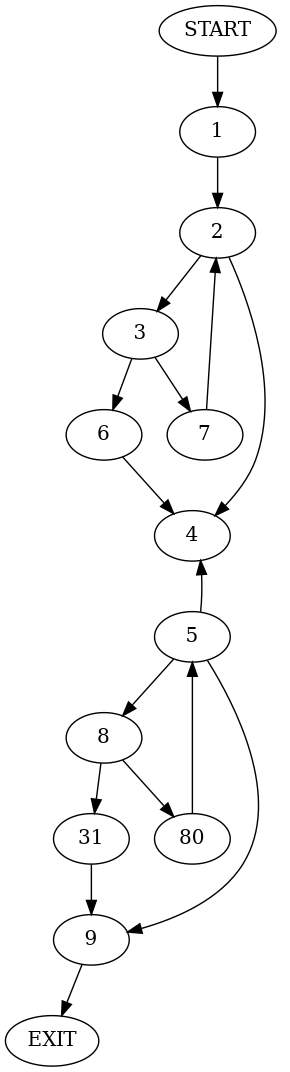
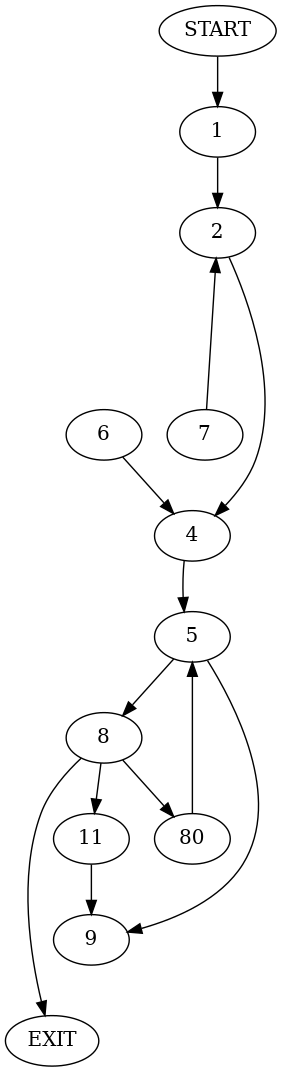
(140, 334) -> none
(202, 593) -> (183, 579)
(91, 839) -> (91, 839)
(74, 984) -> (29, 873)
